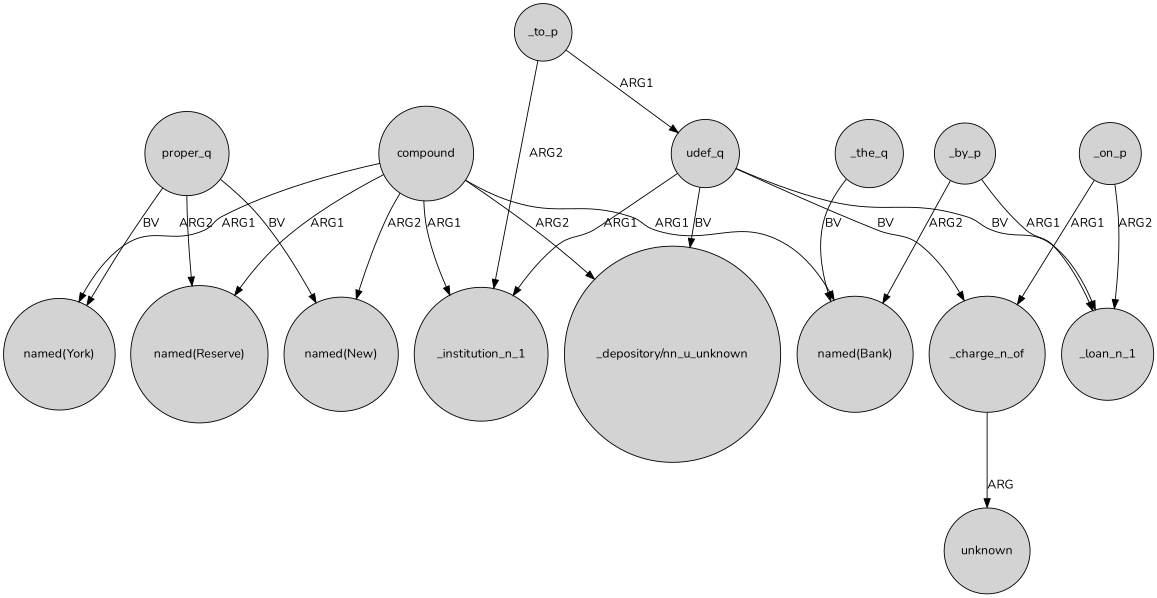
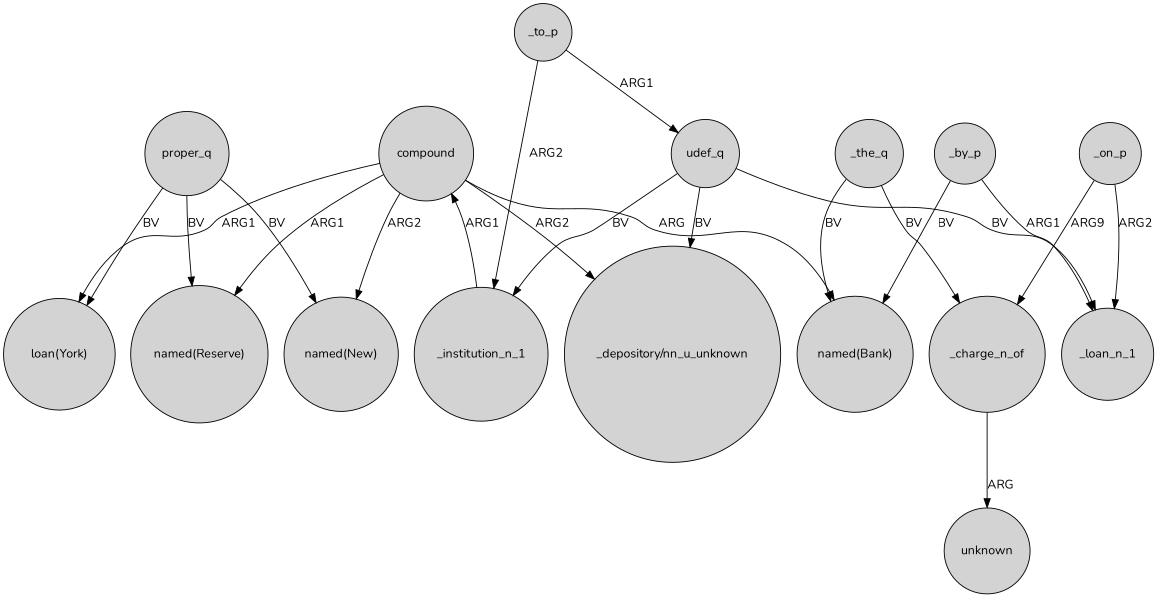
(856, 221) -> (912, 237)
(196, 223) -> (196, 223)
(621, 223) -> (621, 223)
(672, 223) -> (672, 223)
(946, 223) -> (946, 223)
(1088, 223) -> (1088, 223)
(431, 245) -> (469, 244)
(59, 354) -> (59, 354)
